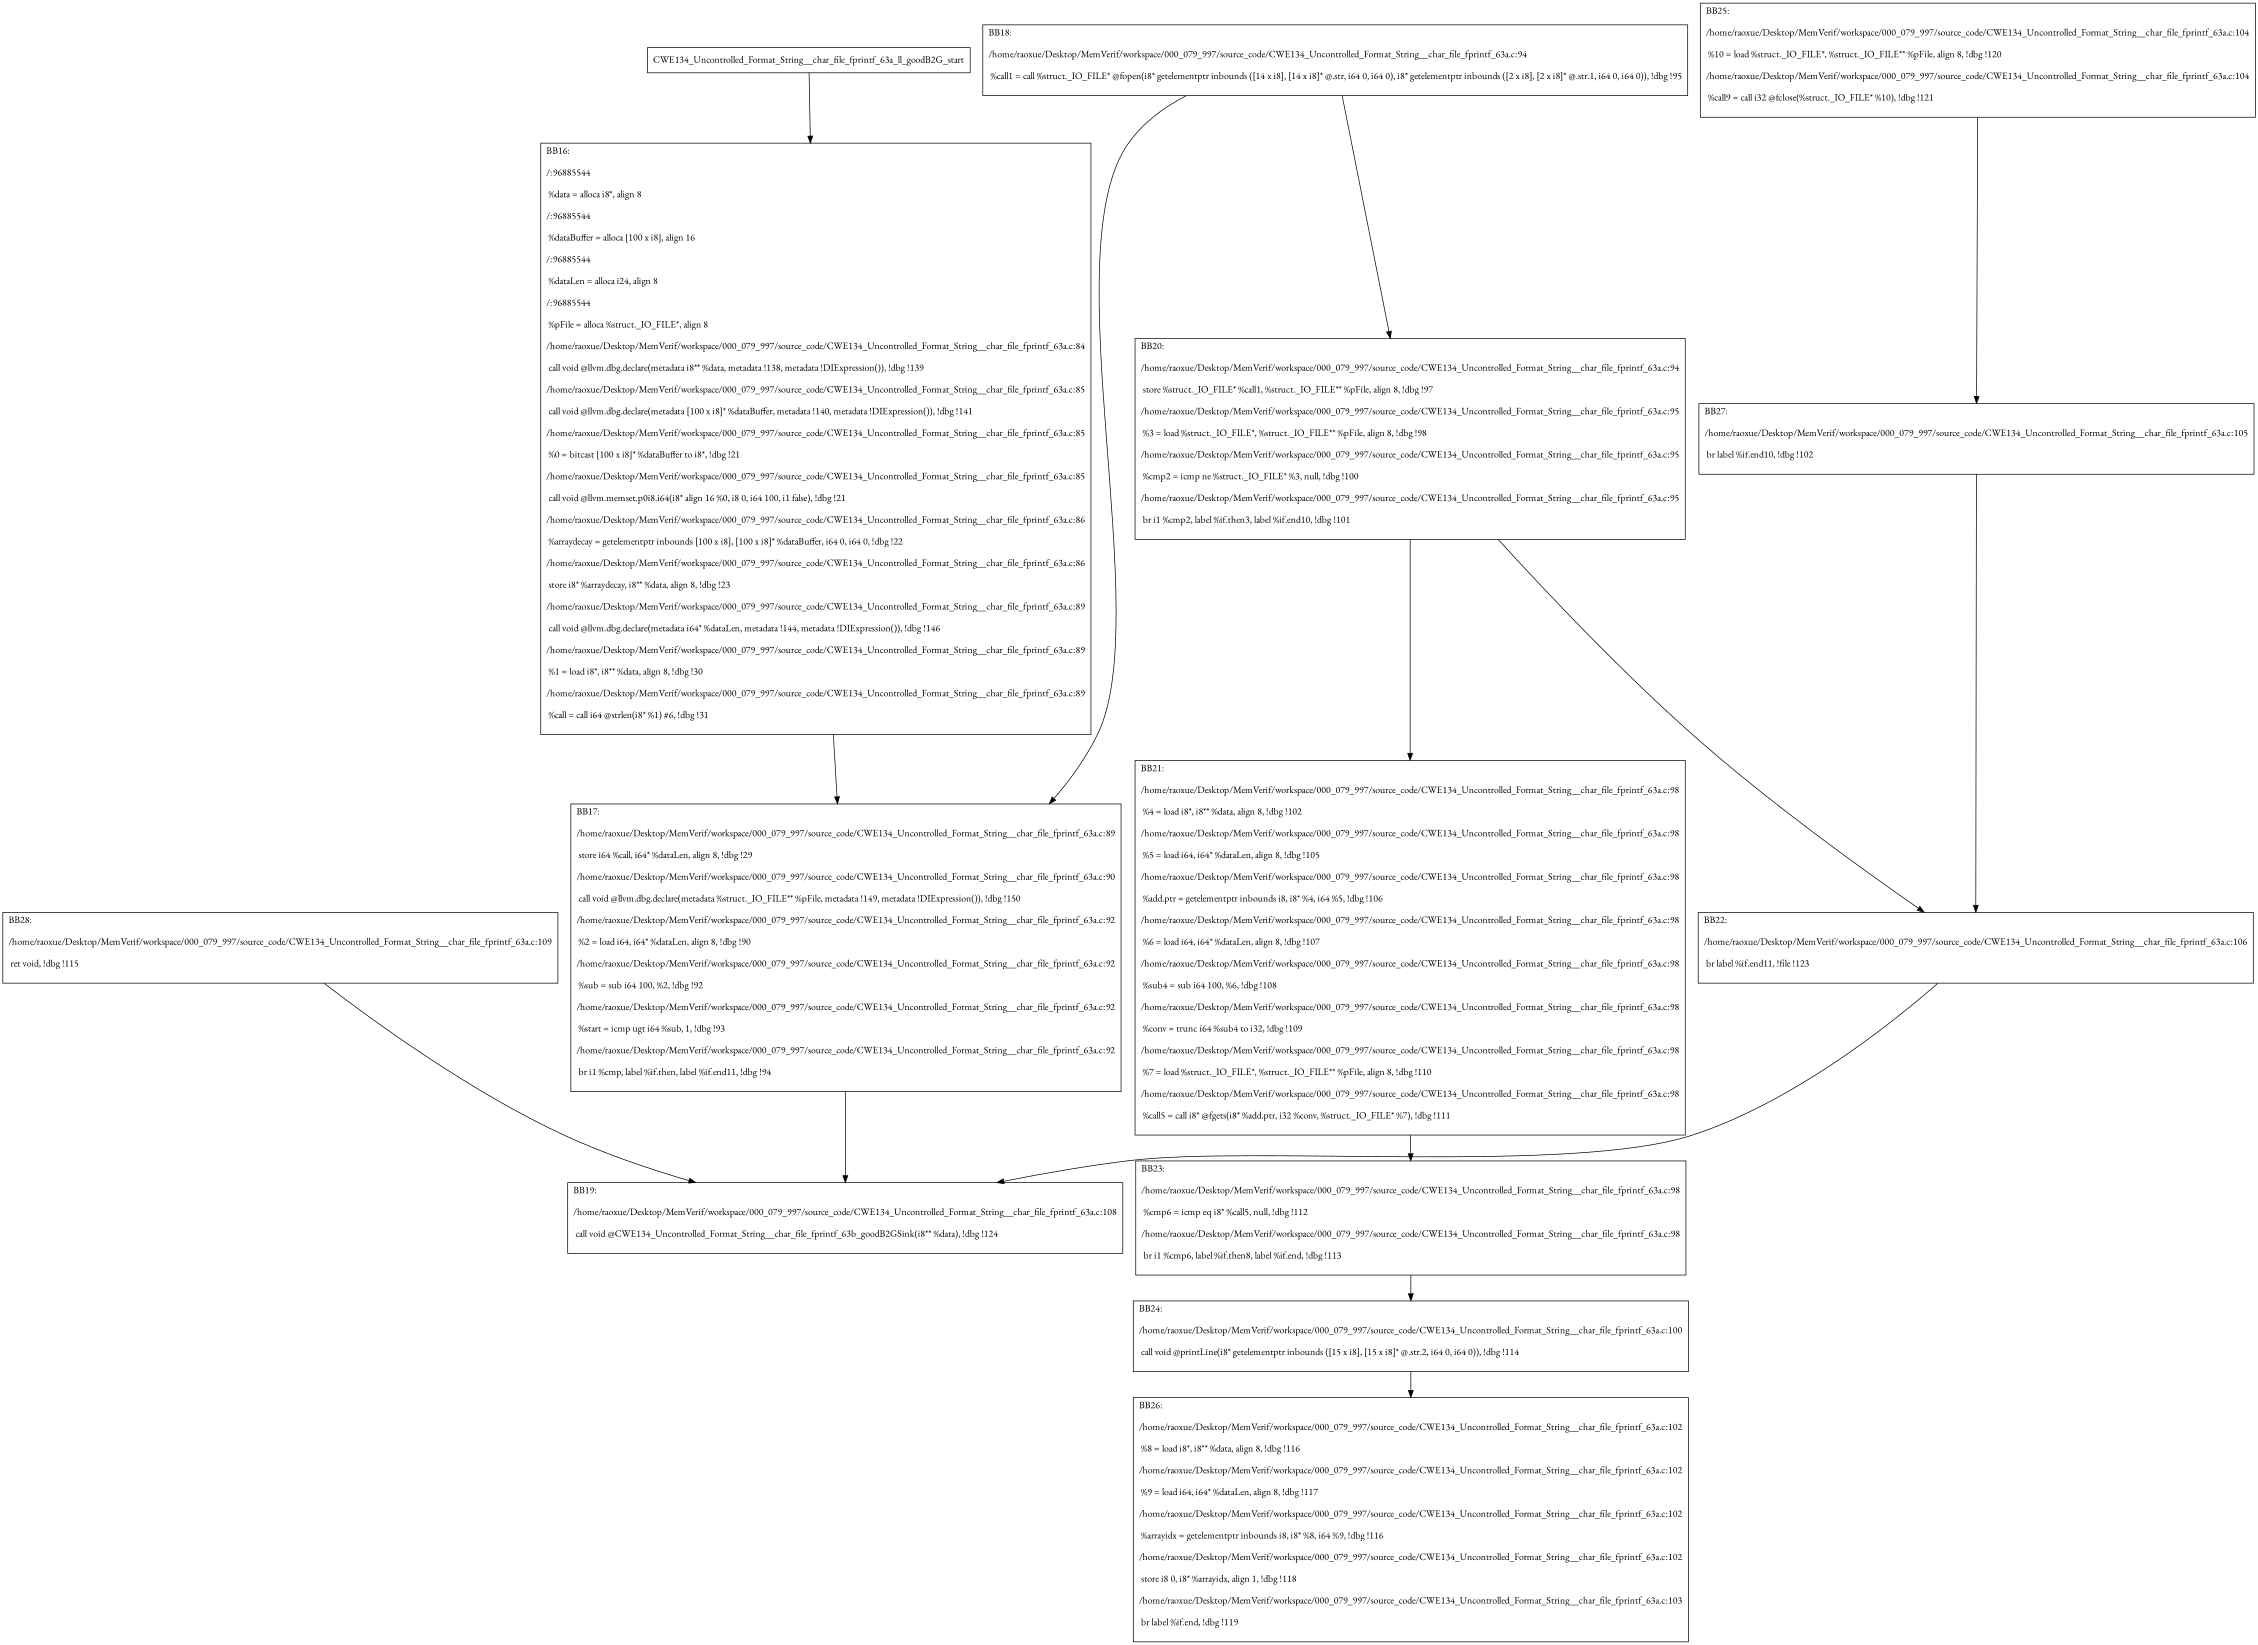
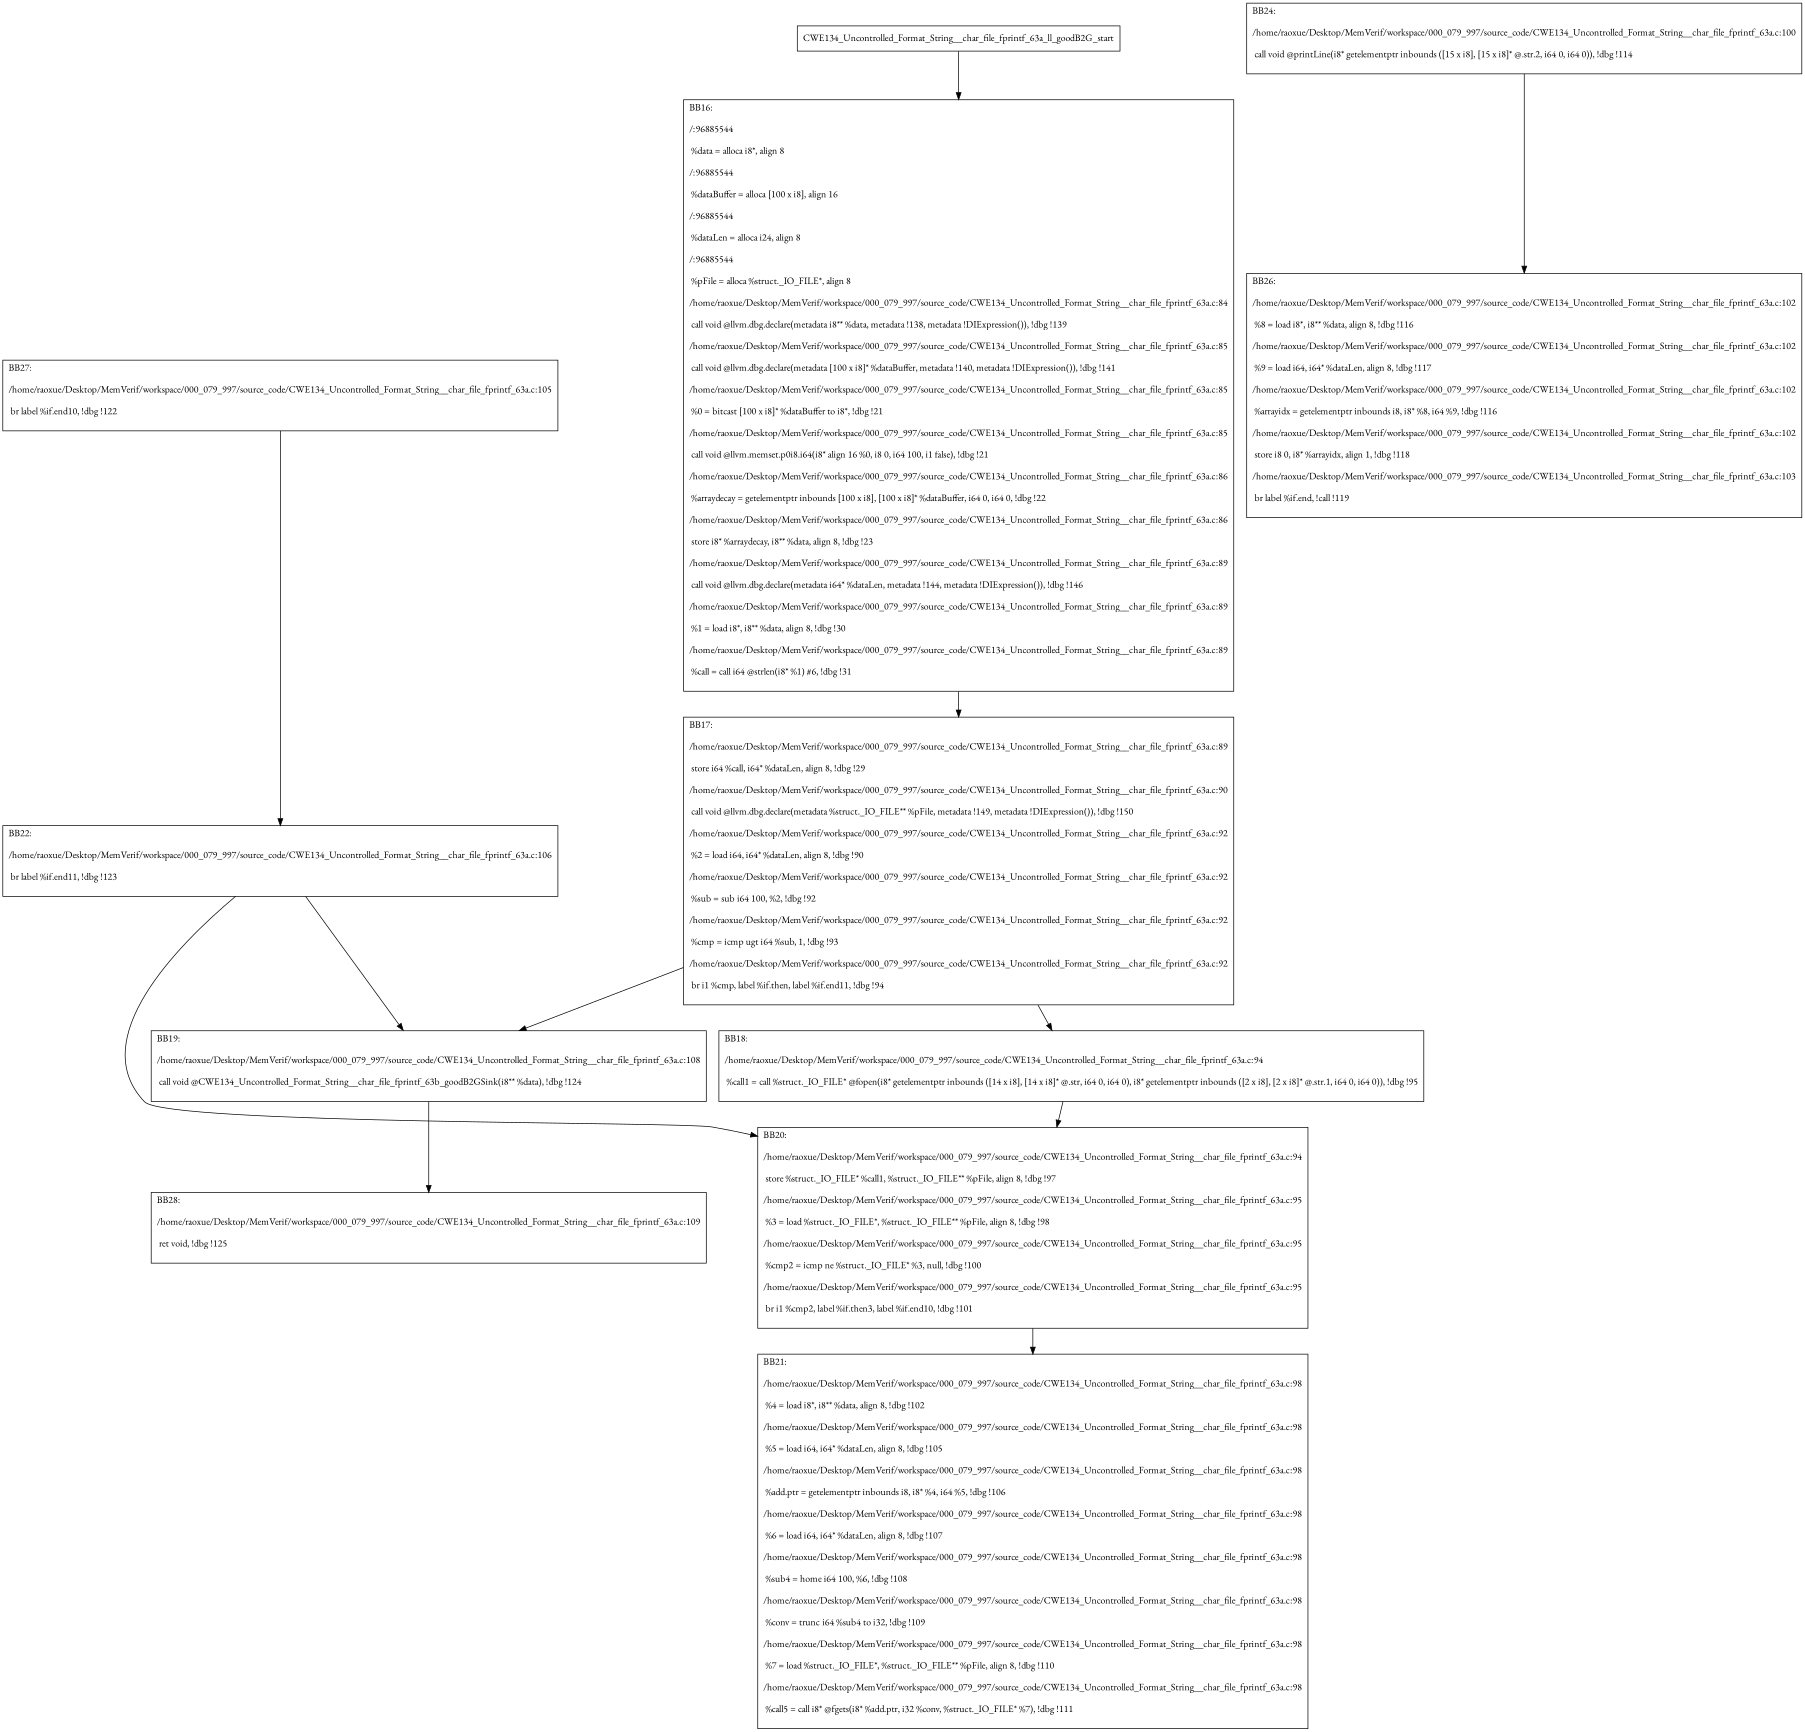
(1978, 60) -> none
(1106, 439) -> (1043, 1015)
(1759, 455) -> (63, 411)
(1696, 738) -> (323, 1118)
(44, 964) -> (192, 1244)
(1757, 964) -> (63, 877)
(1209, 985) -> (835, 1579)
(651, 1029) -> (764, 942)
(497, 1100) -> (429, 1143)
(1411, 1218) -> none
(1189, 1622) -> (1301, 498)
